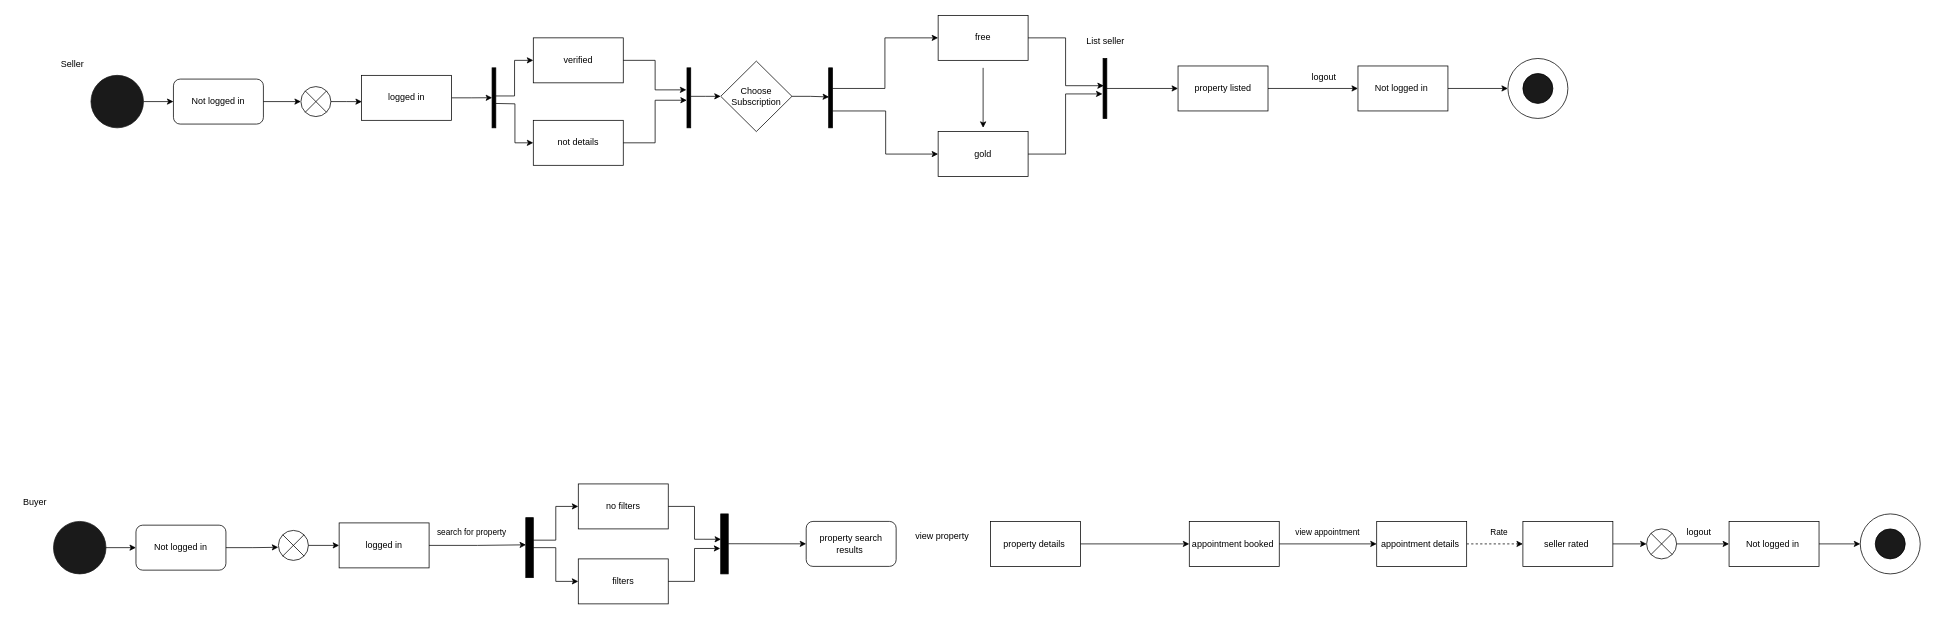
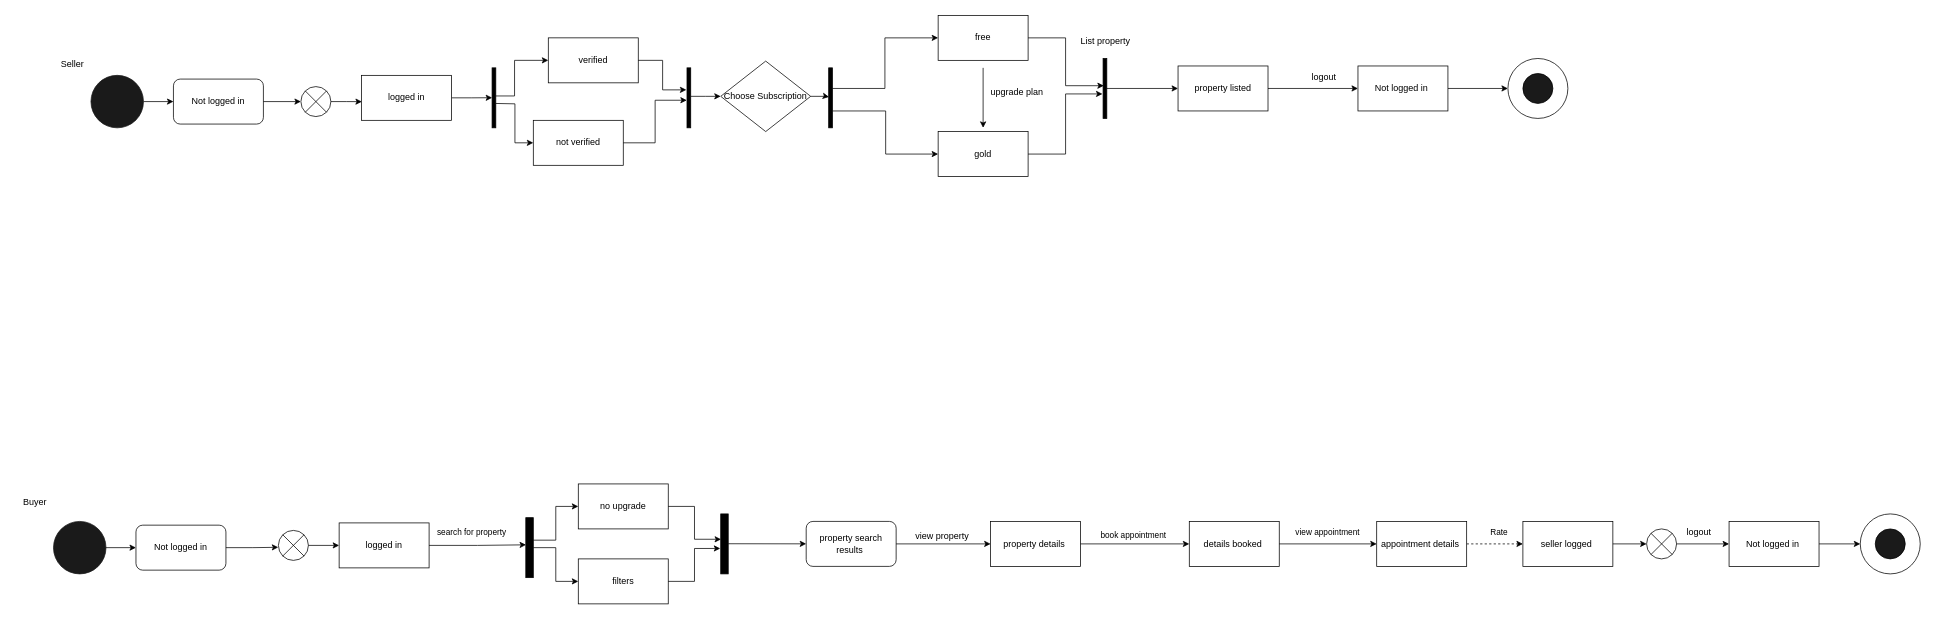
(1106, 42) -> (1106, 42)
(578, 60) -> (593, 60)
(756, 96) -> (765, 96)
none -> (1017, 98)
(578, 143) -> (578, 143)
(623, 507) -> (623, 507)
none -> (1125, 540)
none -> (984, 544)
(1234, 544) -> (1234, 544)
(1568, 544) -> (1568, 544)
